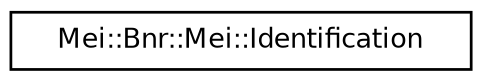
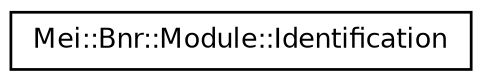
(241, 41) -> (241, 41)
